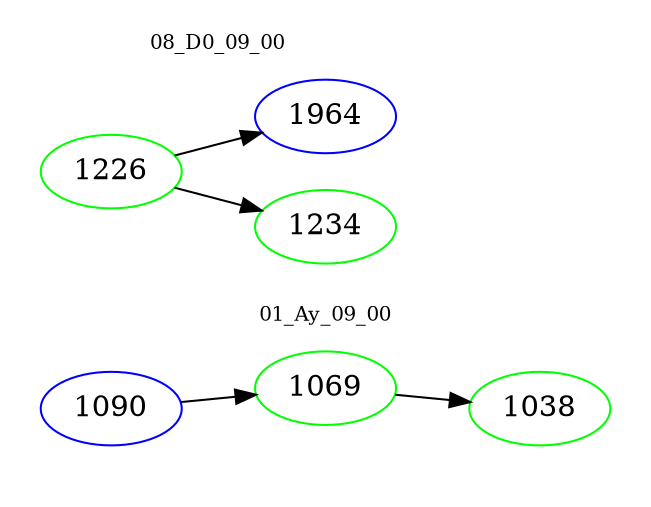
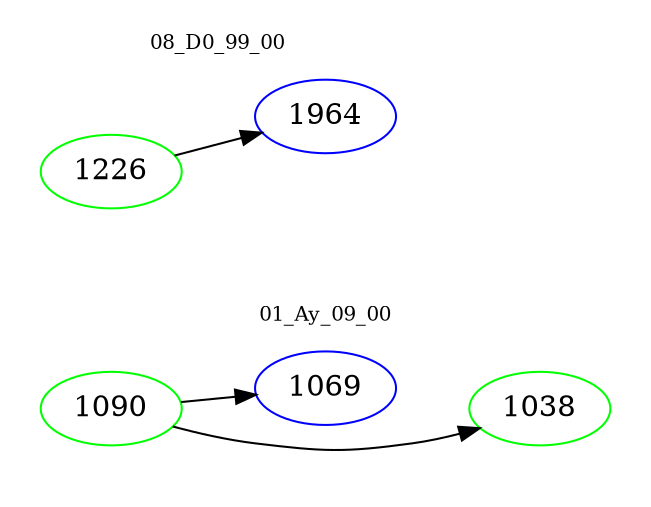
(218, 44) -> (218, 44)
(326, 227) -> none
(326, 388) -> (326, 388)
(422, 397) -> (316, 449)
(111, 409) -> (111, 409)
